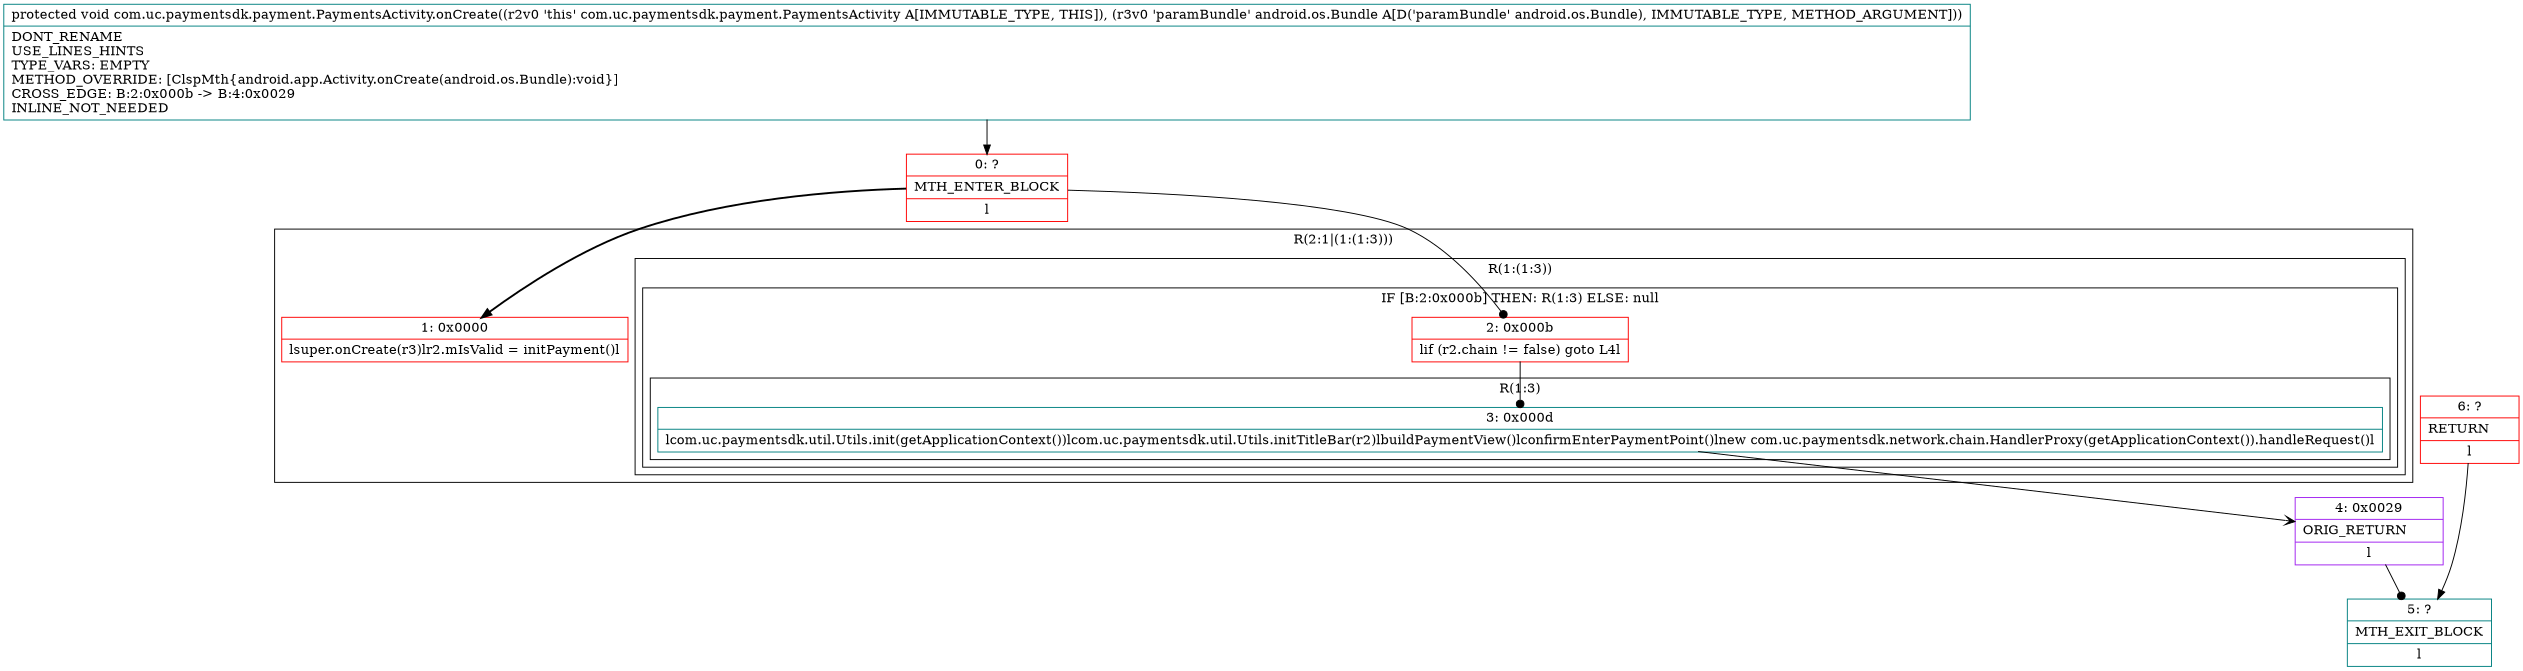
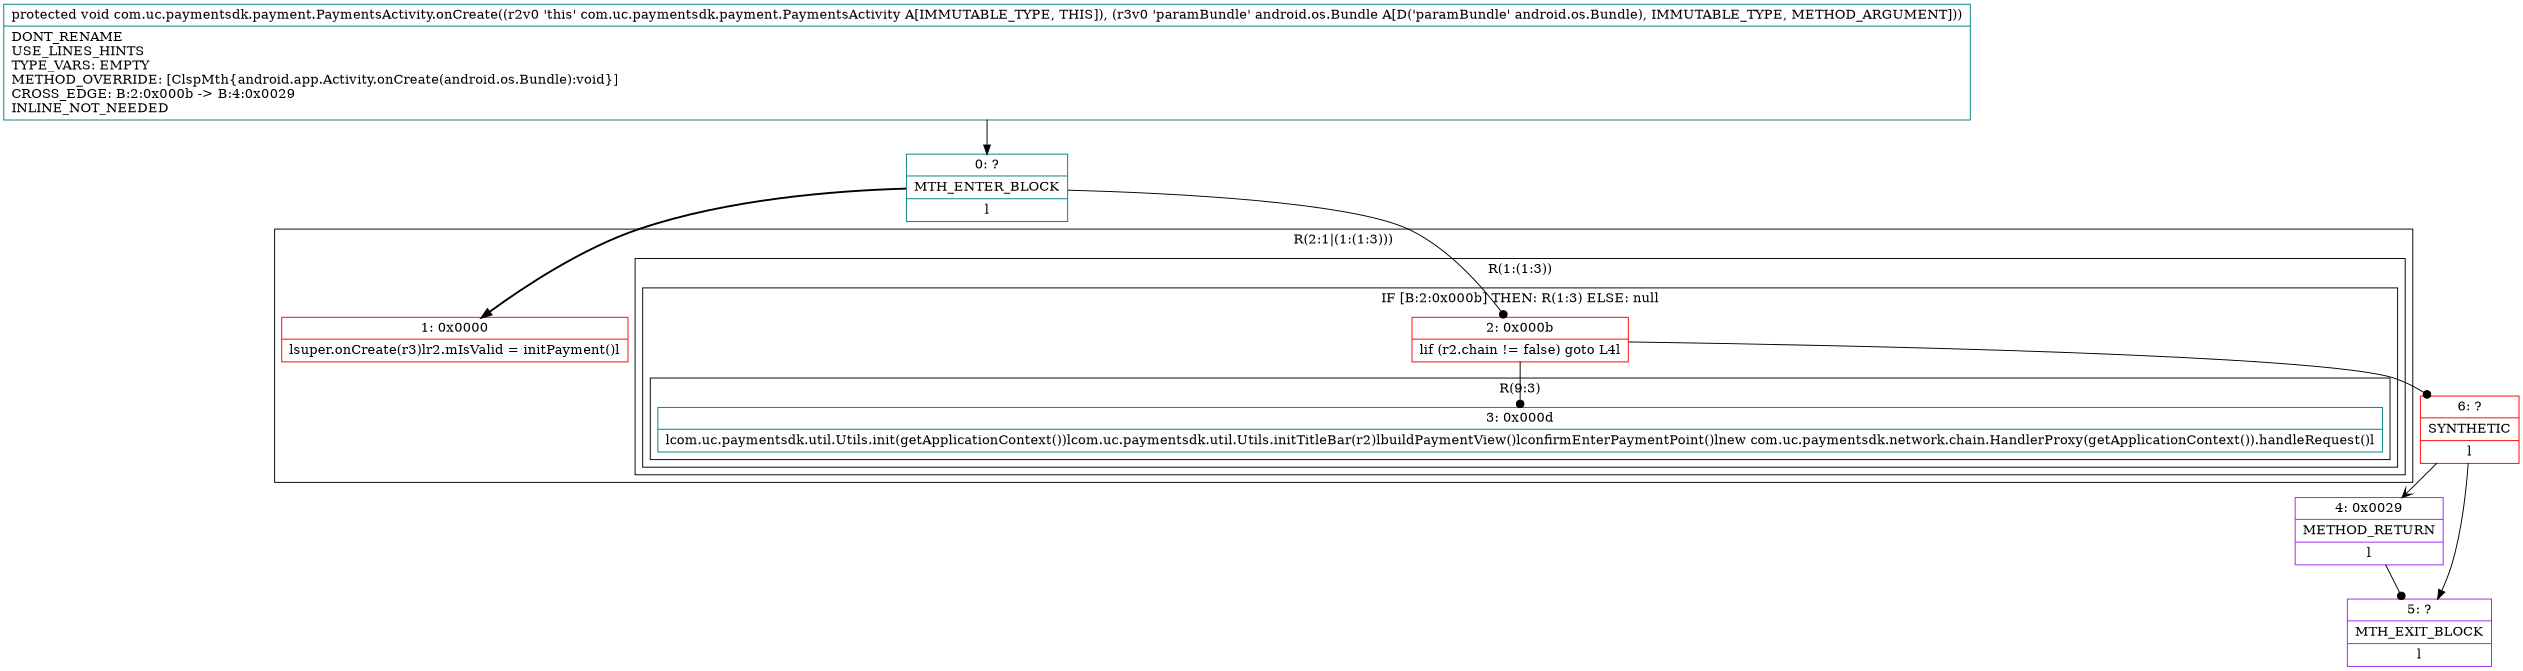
(987, 188) -> (987, 188)
none -> (2028, 351)
(1520, 389) -> (1520, 389)
(2459, 429) -> (2470, 429)
(2021, 489) -> (2423, 477)
(2355, 530) -> (2369, 530)
(2419, 633) -> (2419, 633)
